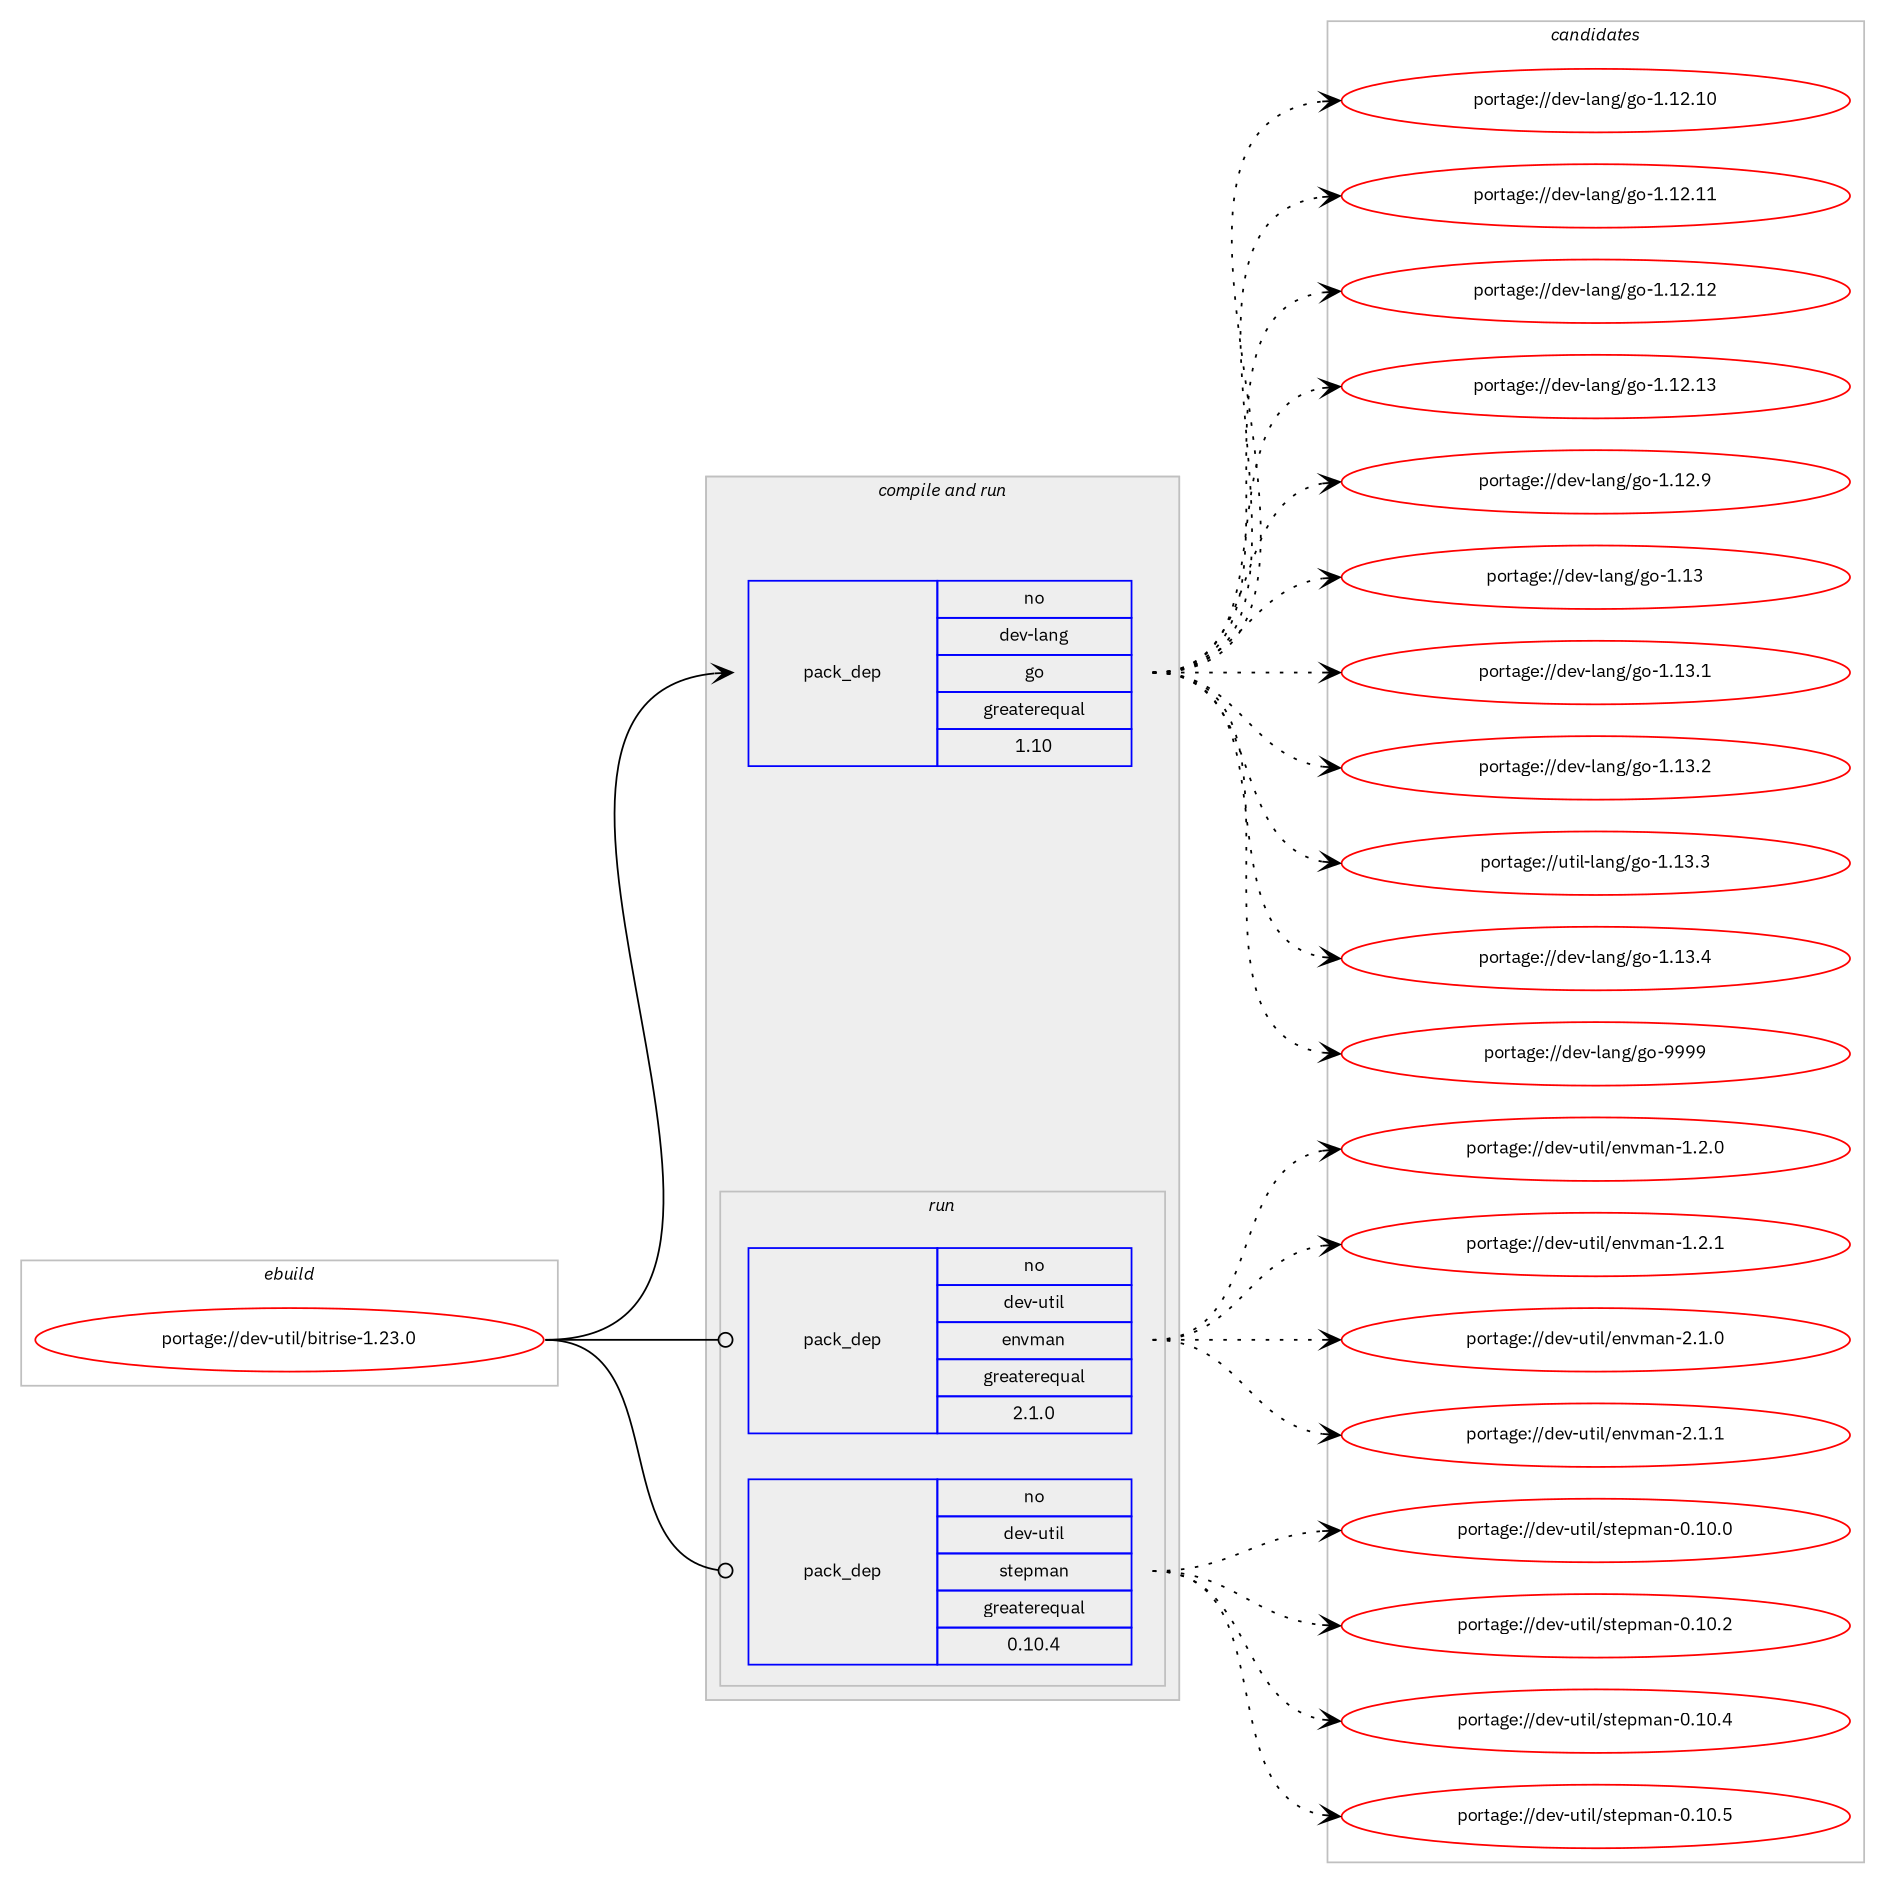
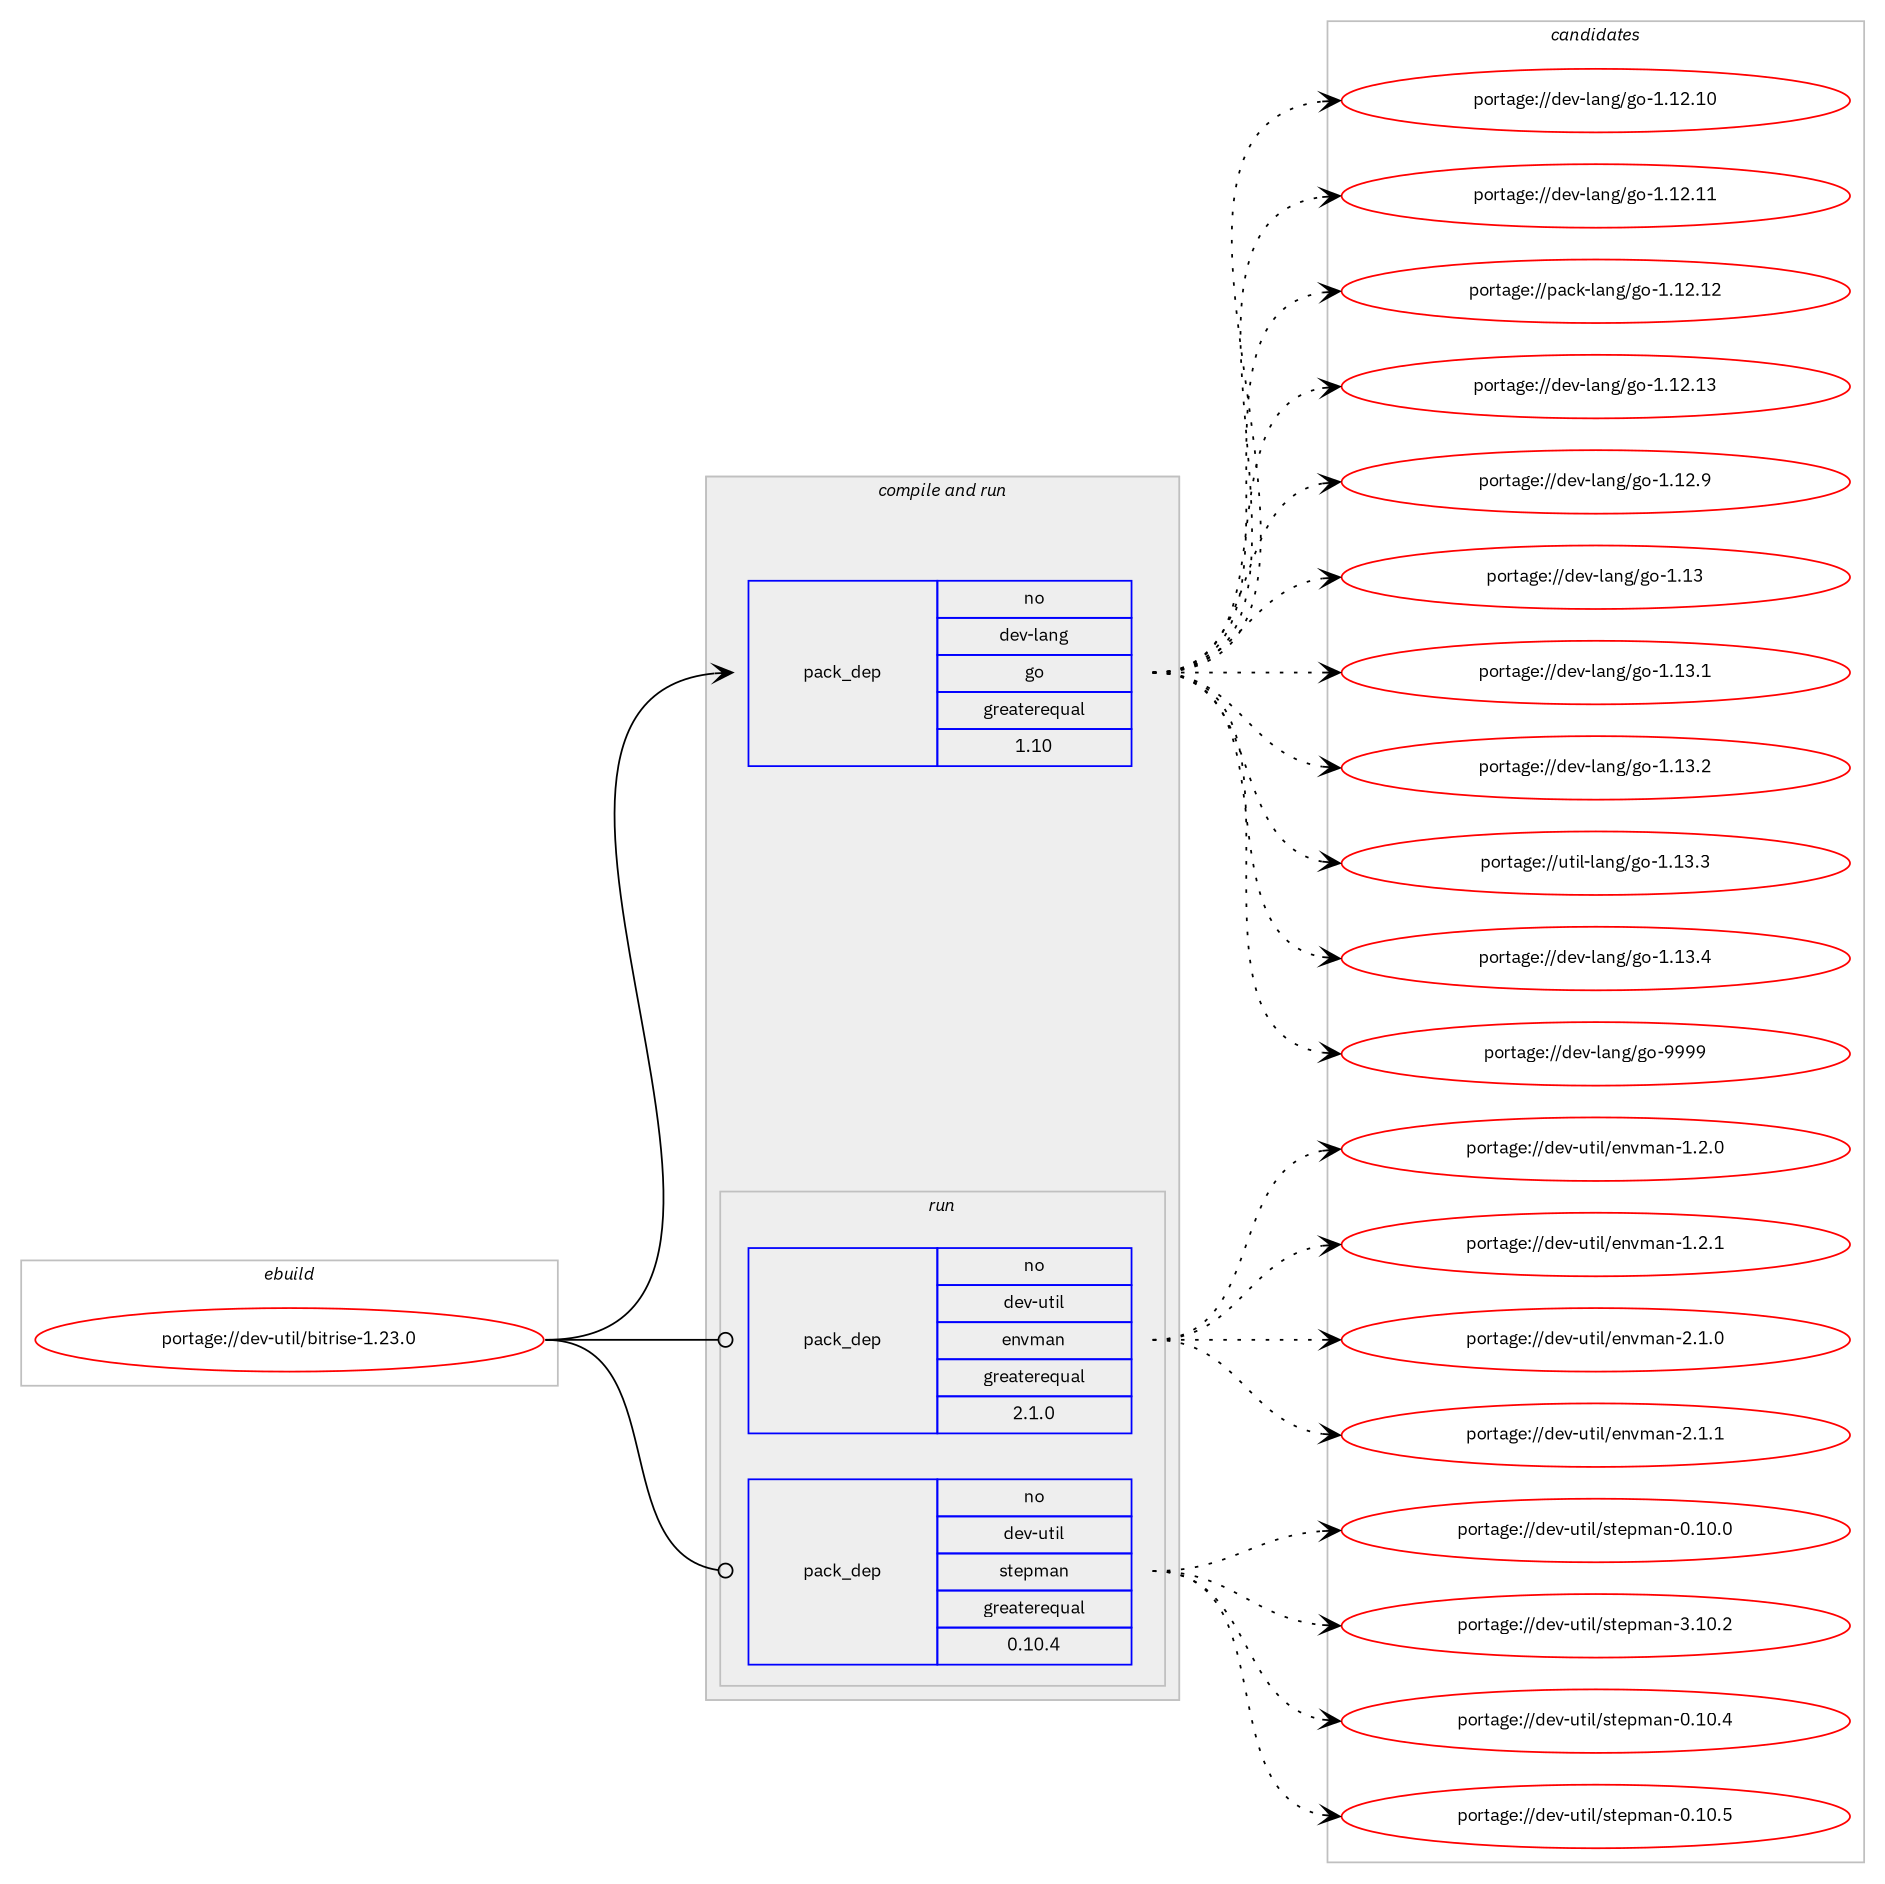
(1596, 291) -> (1596, 291)
(1596, 1626) -> (1596, 1626)
